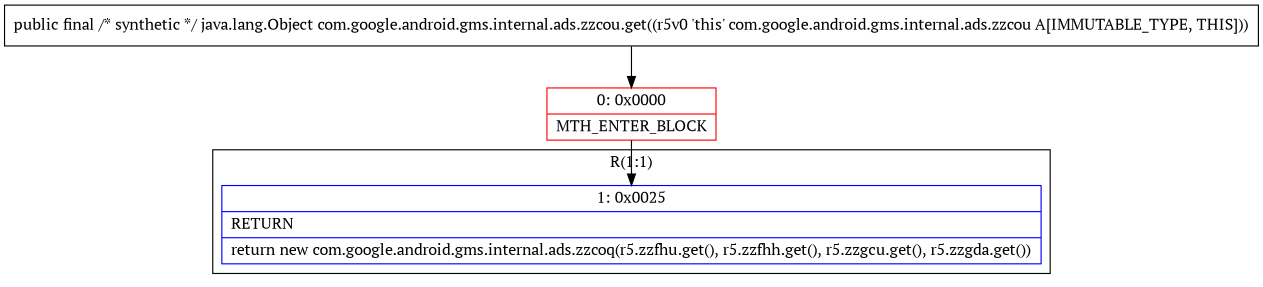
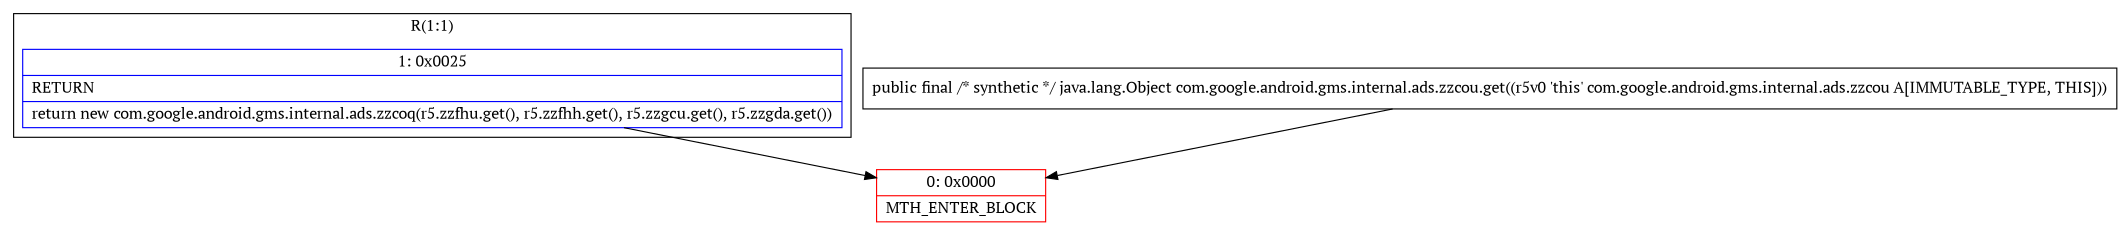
(631, 157) -> (744, 152)
